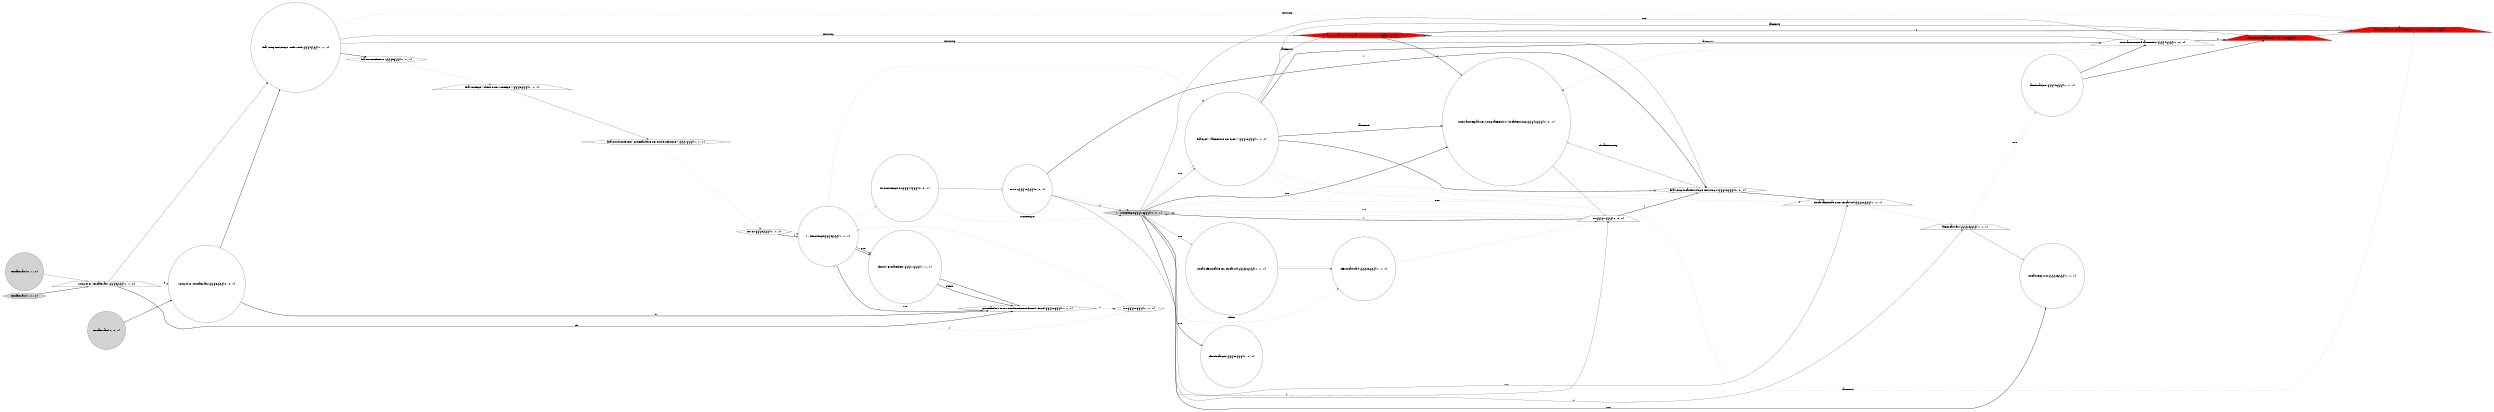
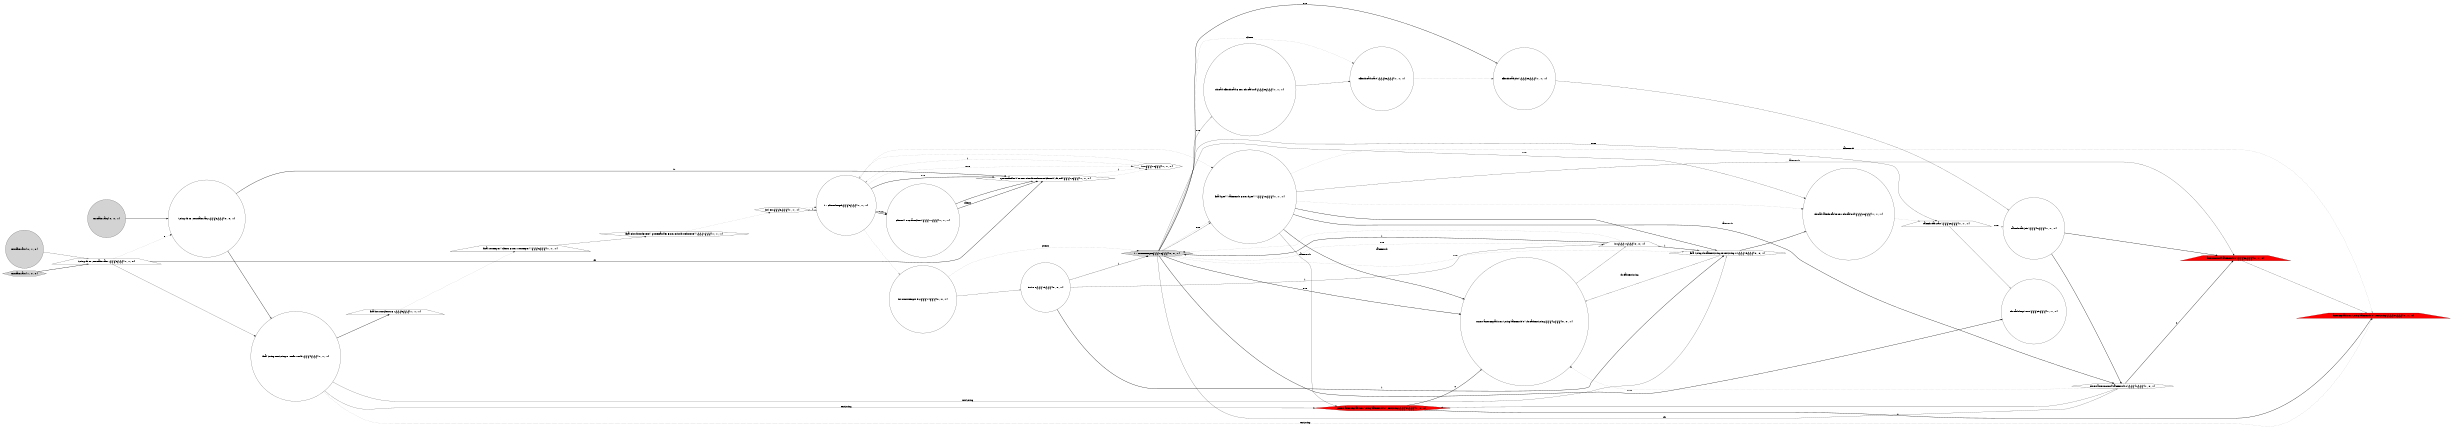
(1644, 19) -> (1665, 417)
(2152, 42) -> (2123, 386)
(386, 59) -> (395, 312)
none -> (1791, 116)
none -> (998, 167)
(1848, 203) -> (1849, 214)
(1027, 217) -> (1046, 246)
(1495, 243) -> (1453, 79)
(1574, 400) -> (1594, 143)
